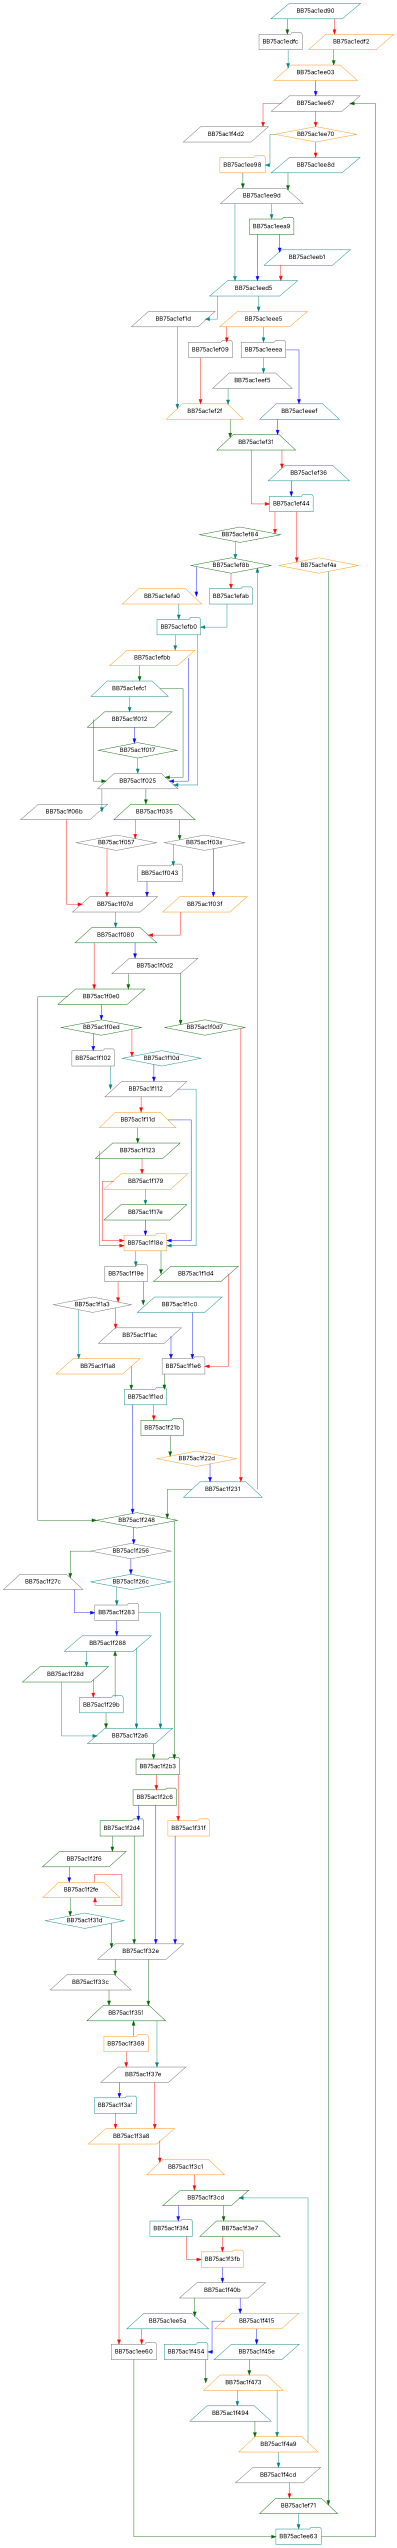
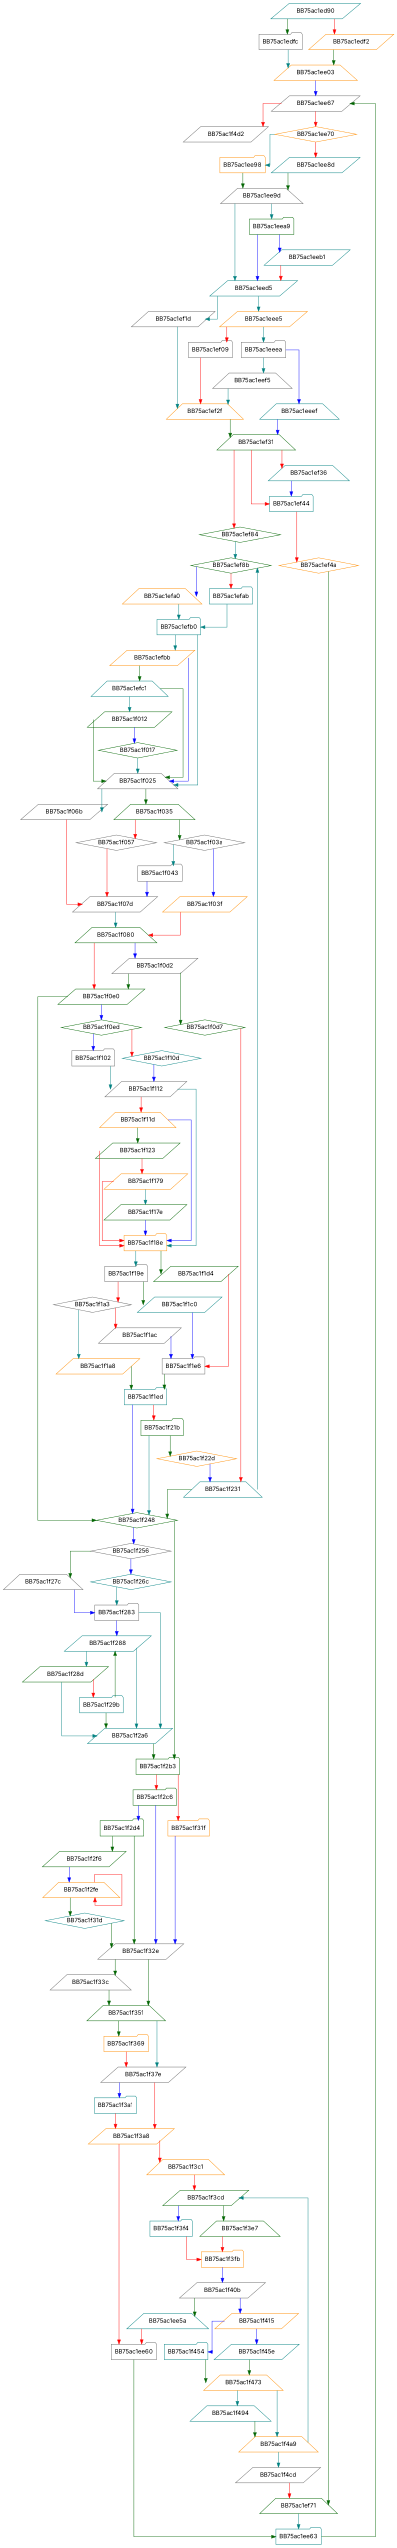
(275, 520) -> (234, 487)
none -> (149, 1473)
(134, 2031) -> (119, 2026)
